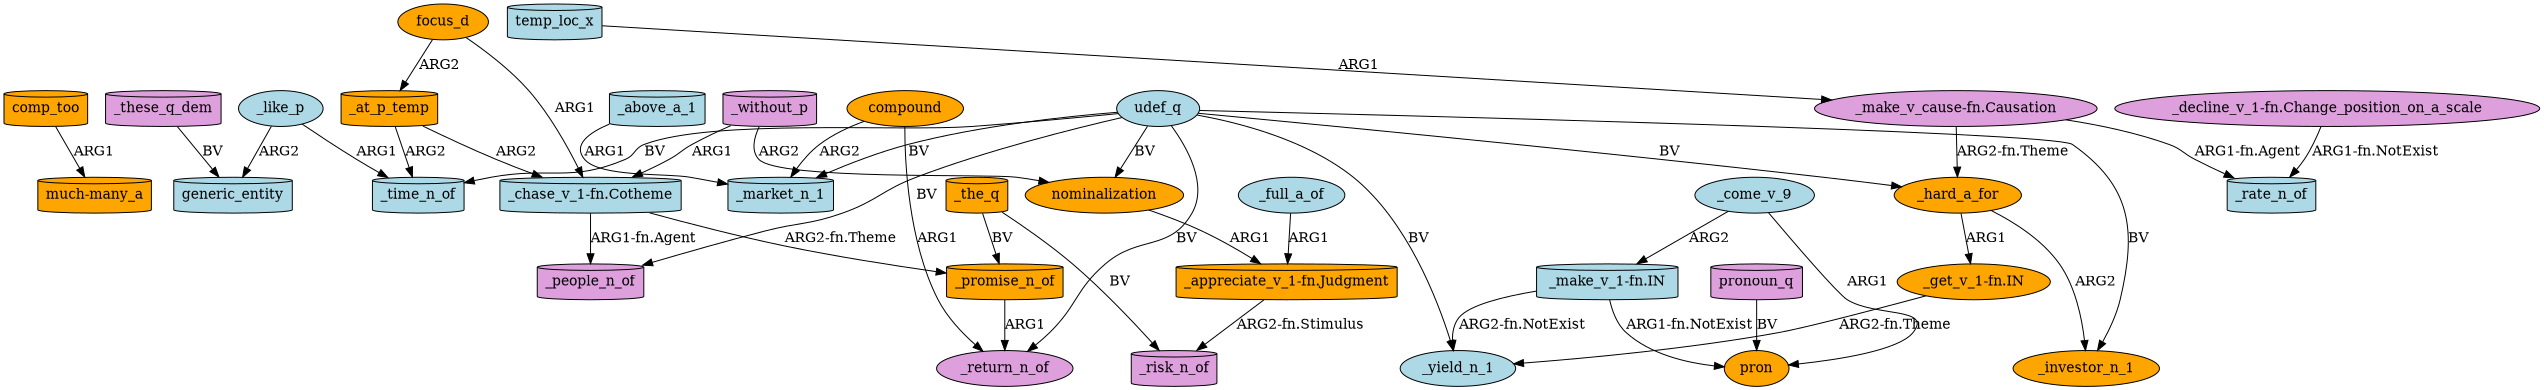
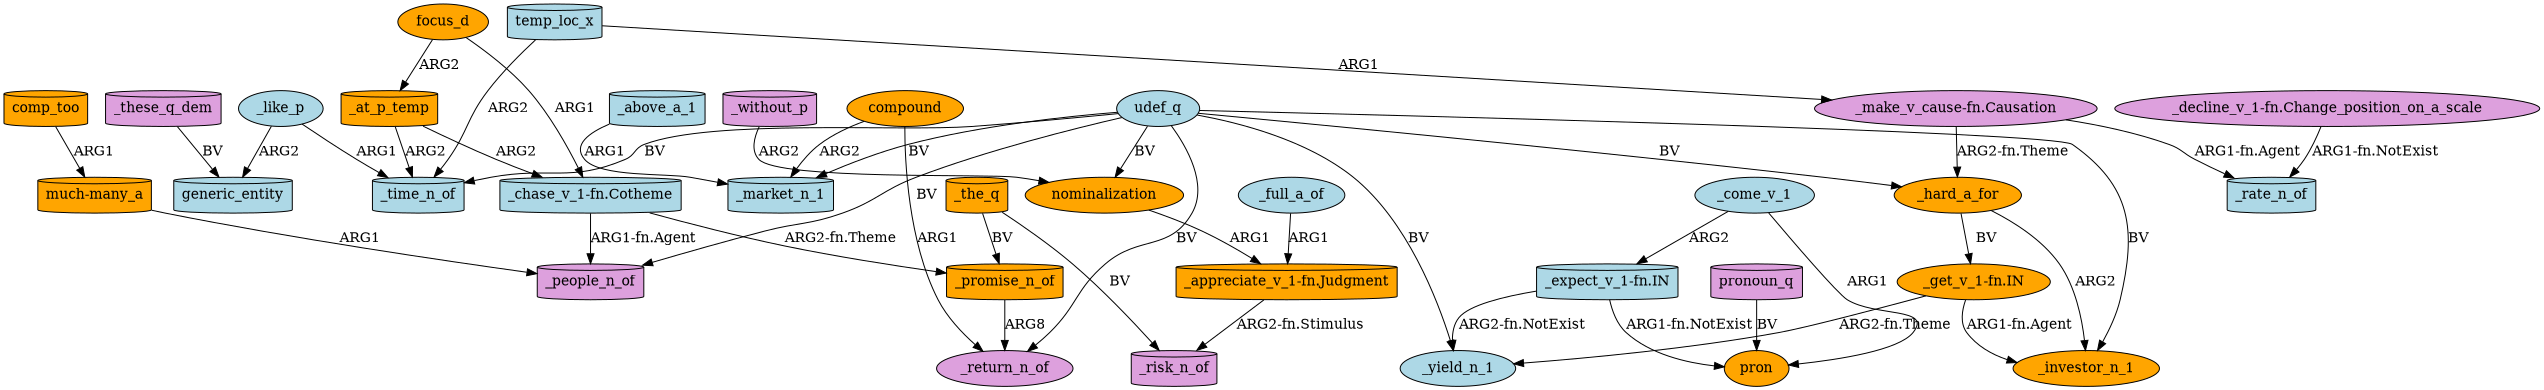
none -> (481, 100)
(686, 148) -> none
(1755, 195) -> (1755, 195)
(1986, 239) -> (1986, 239)
none -> (339, 244)
(1607, 282) -> (1607, 282)
(1025, 325) -> (1025, 325)
none -> (1972, 338)
